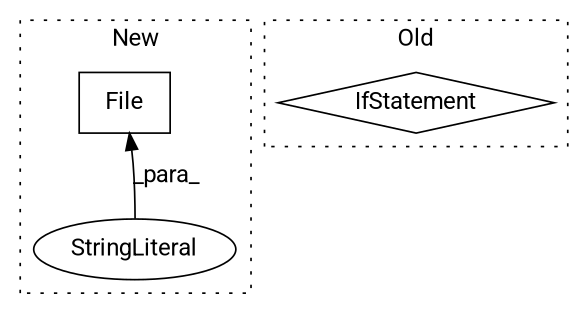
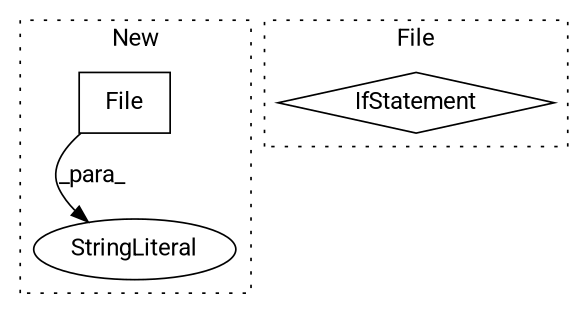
(416, 40) -> (416, 40)
(134, 184) -> (56, 171)
